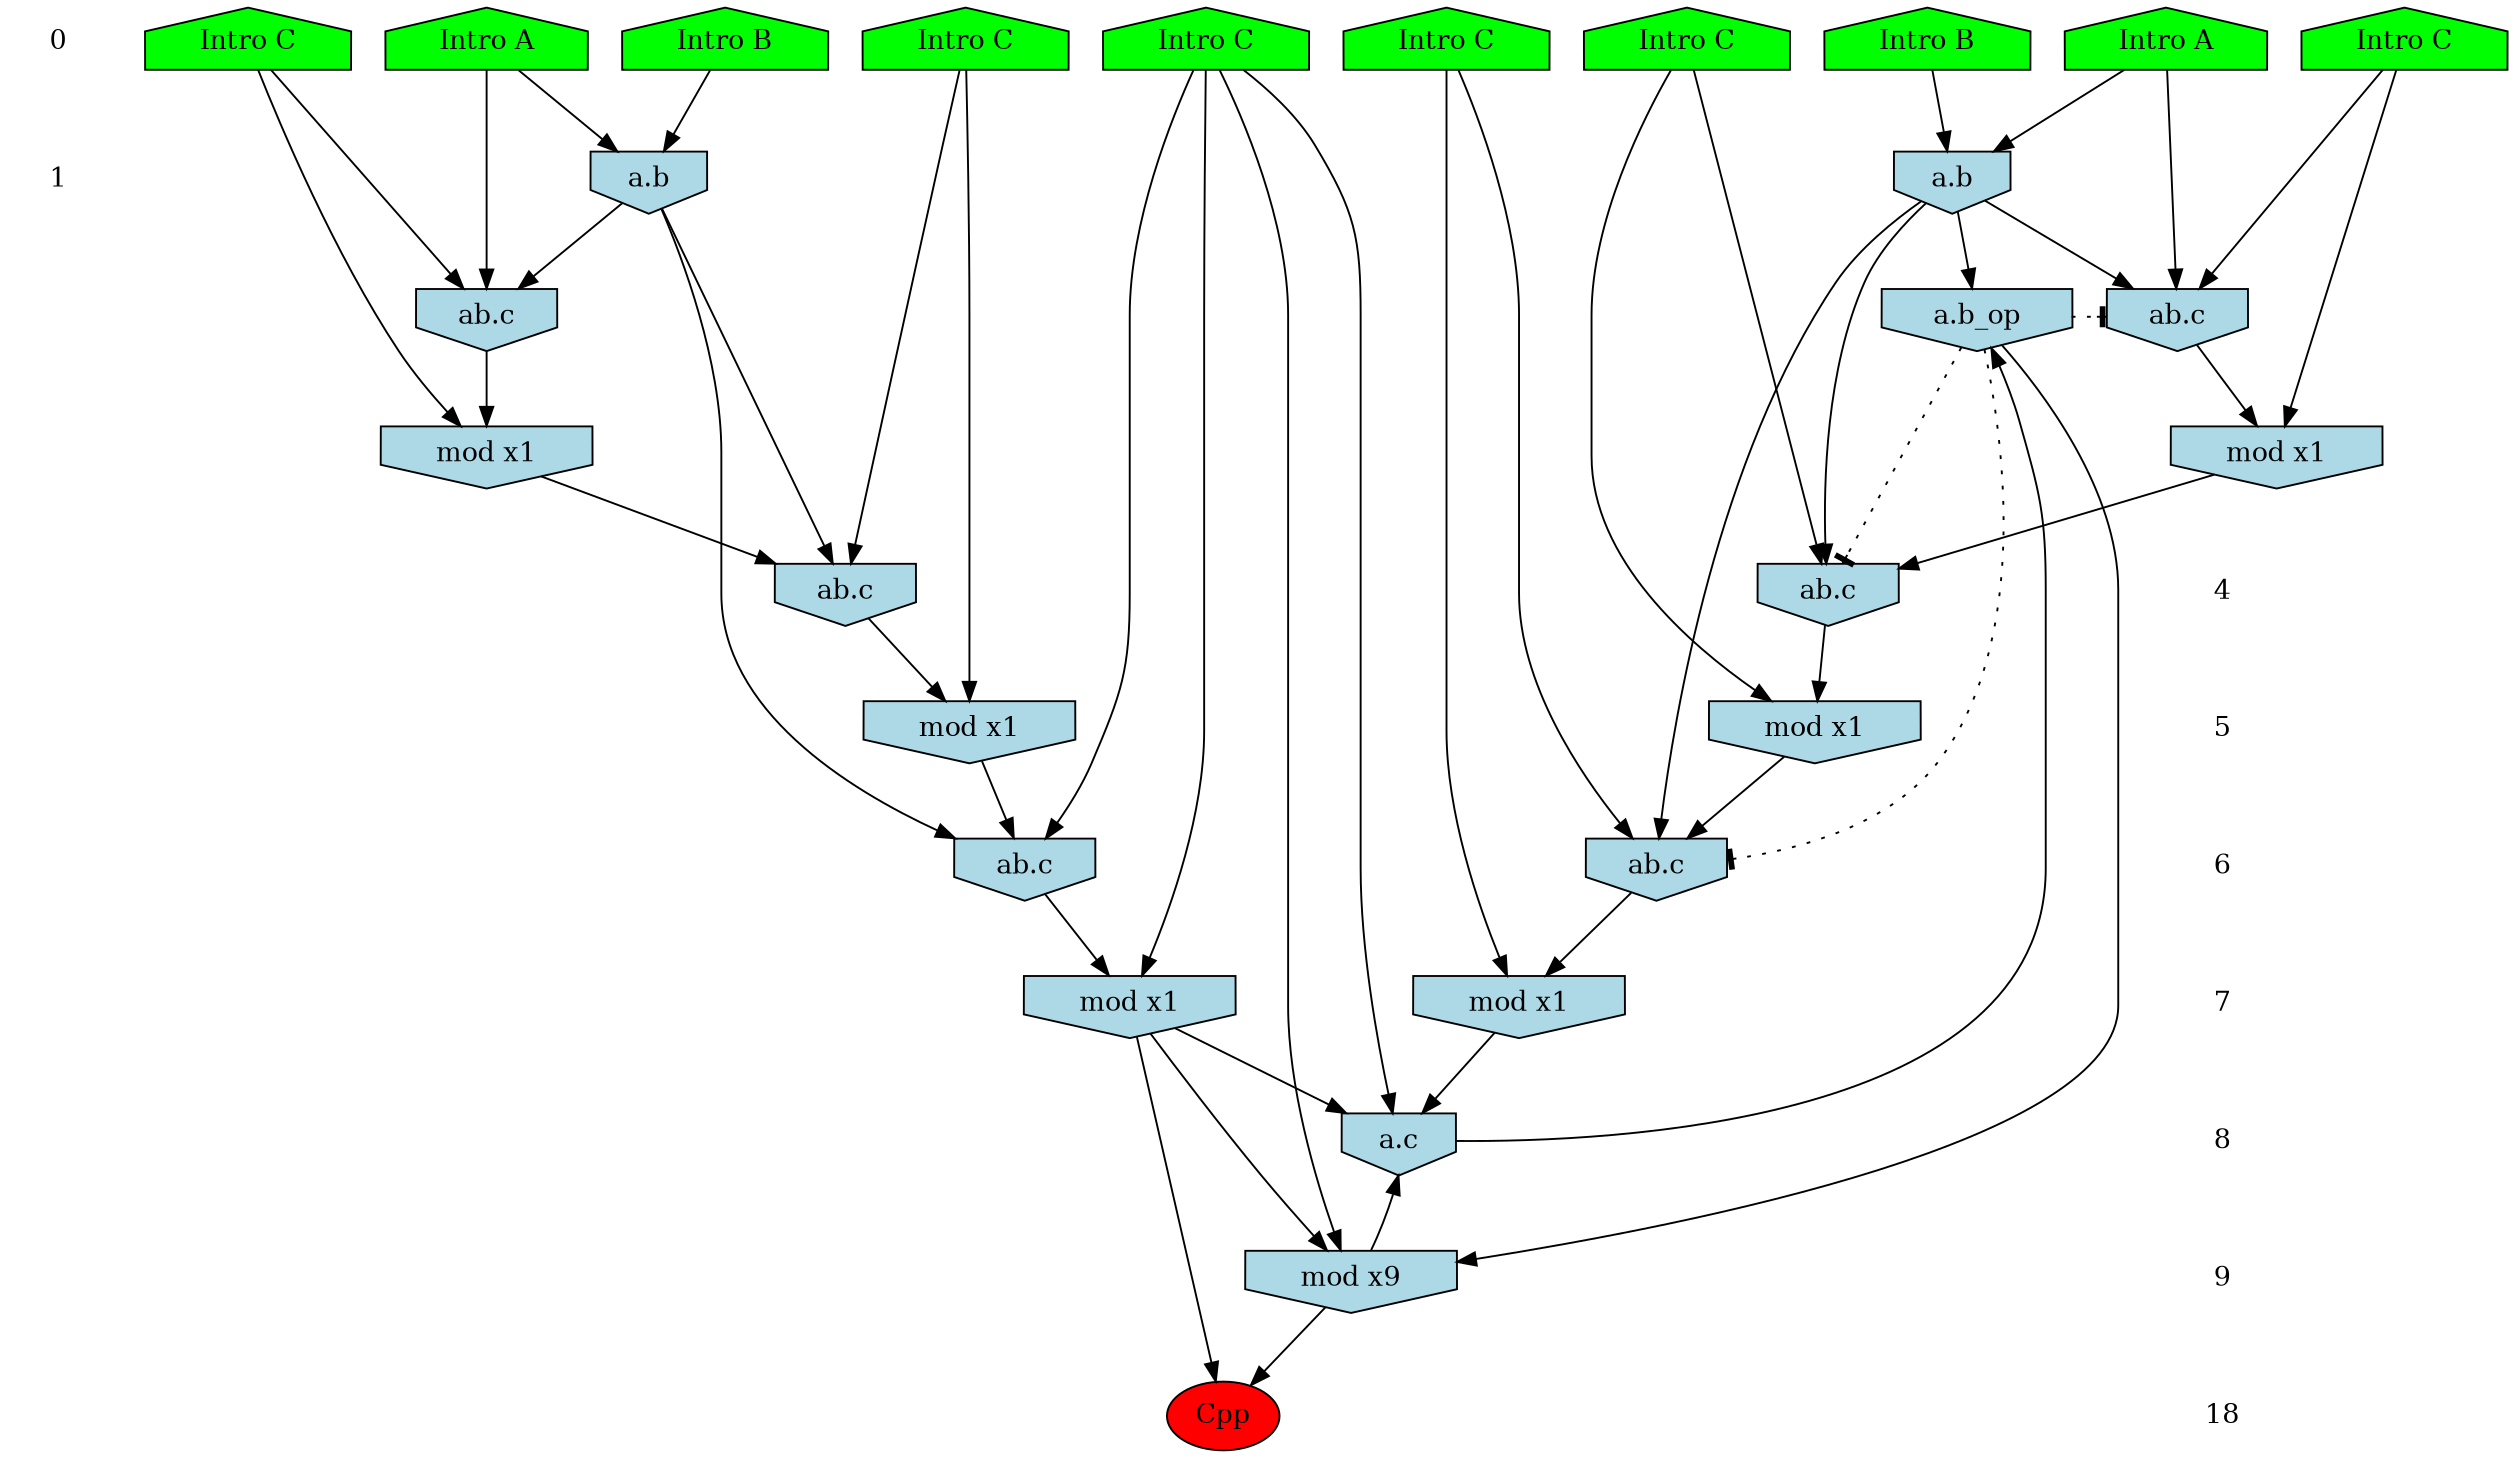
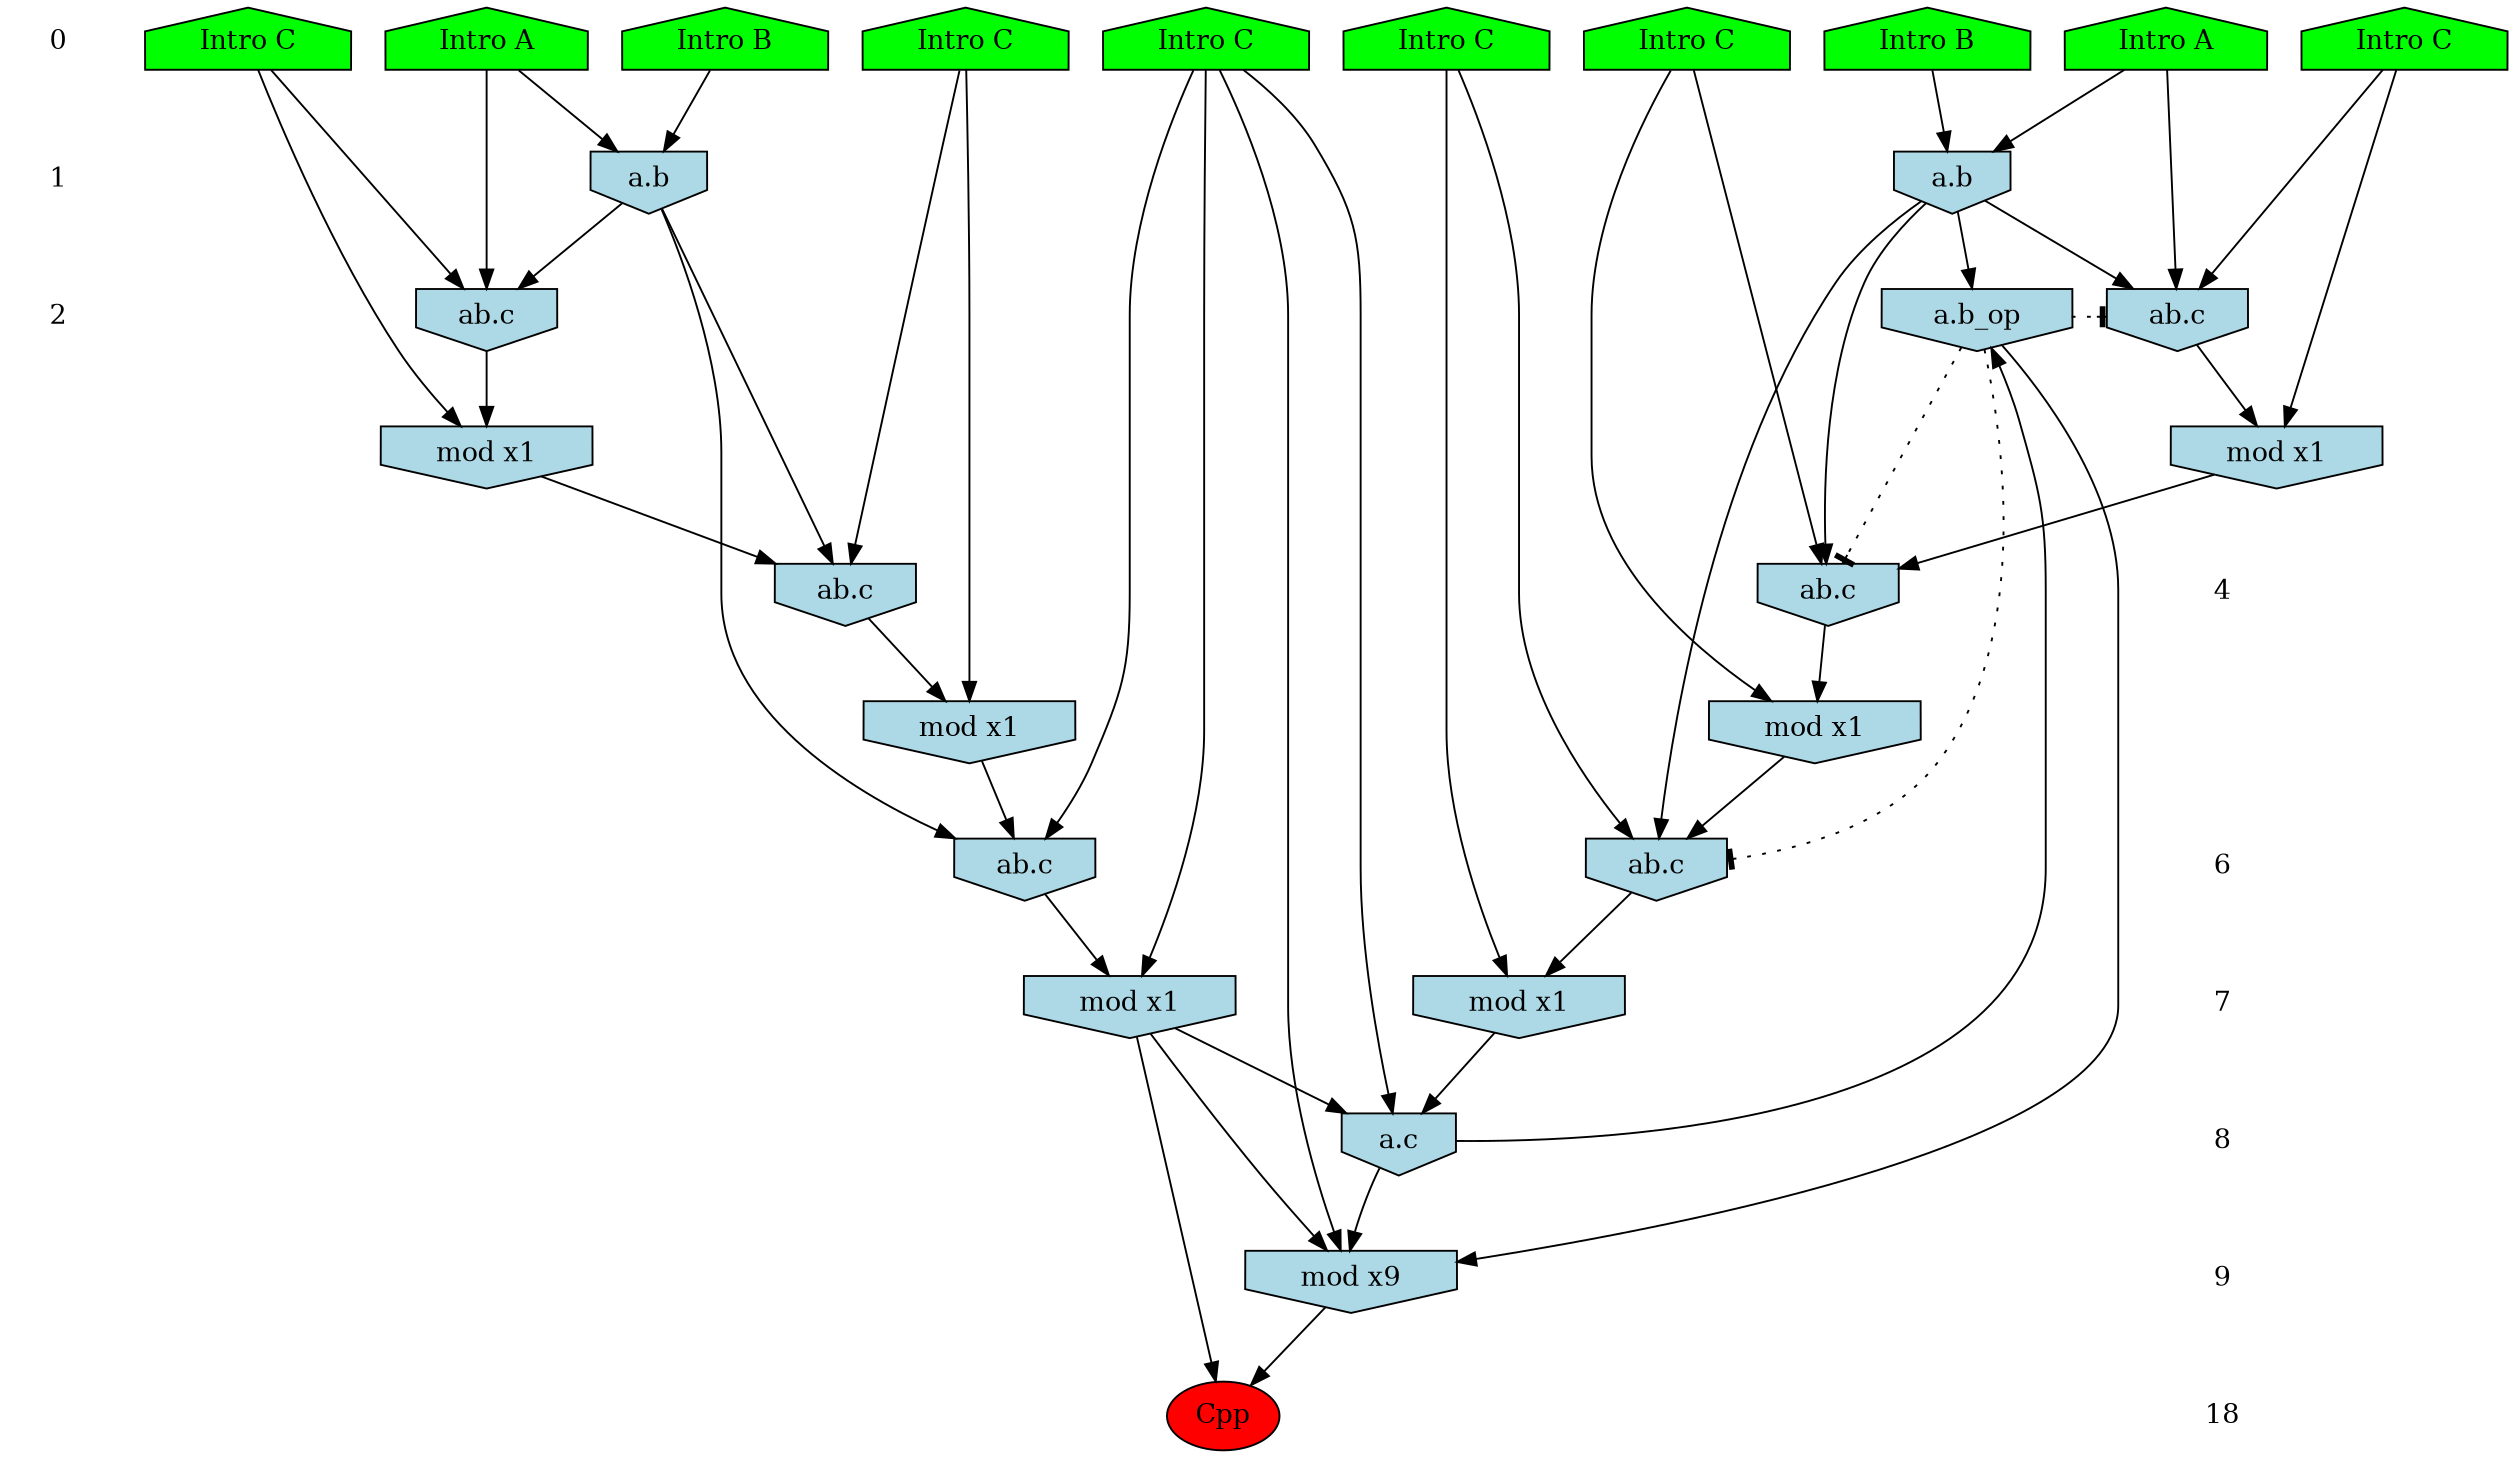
none -> (59, 317)
(2223, 729) -> none
(1383, 1223) -> (1366, 1200)
